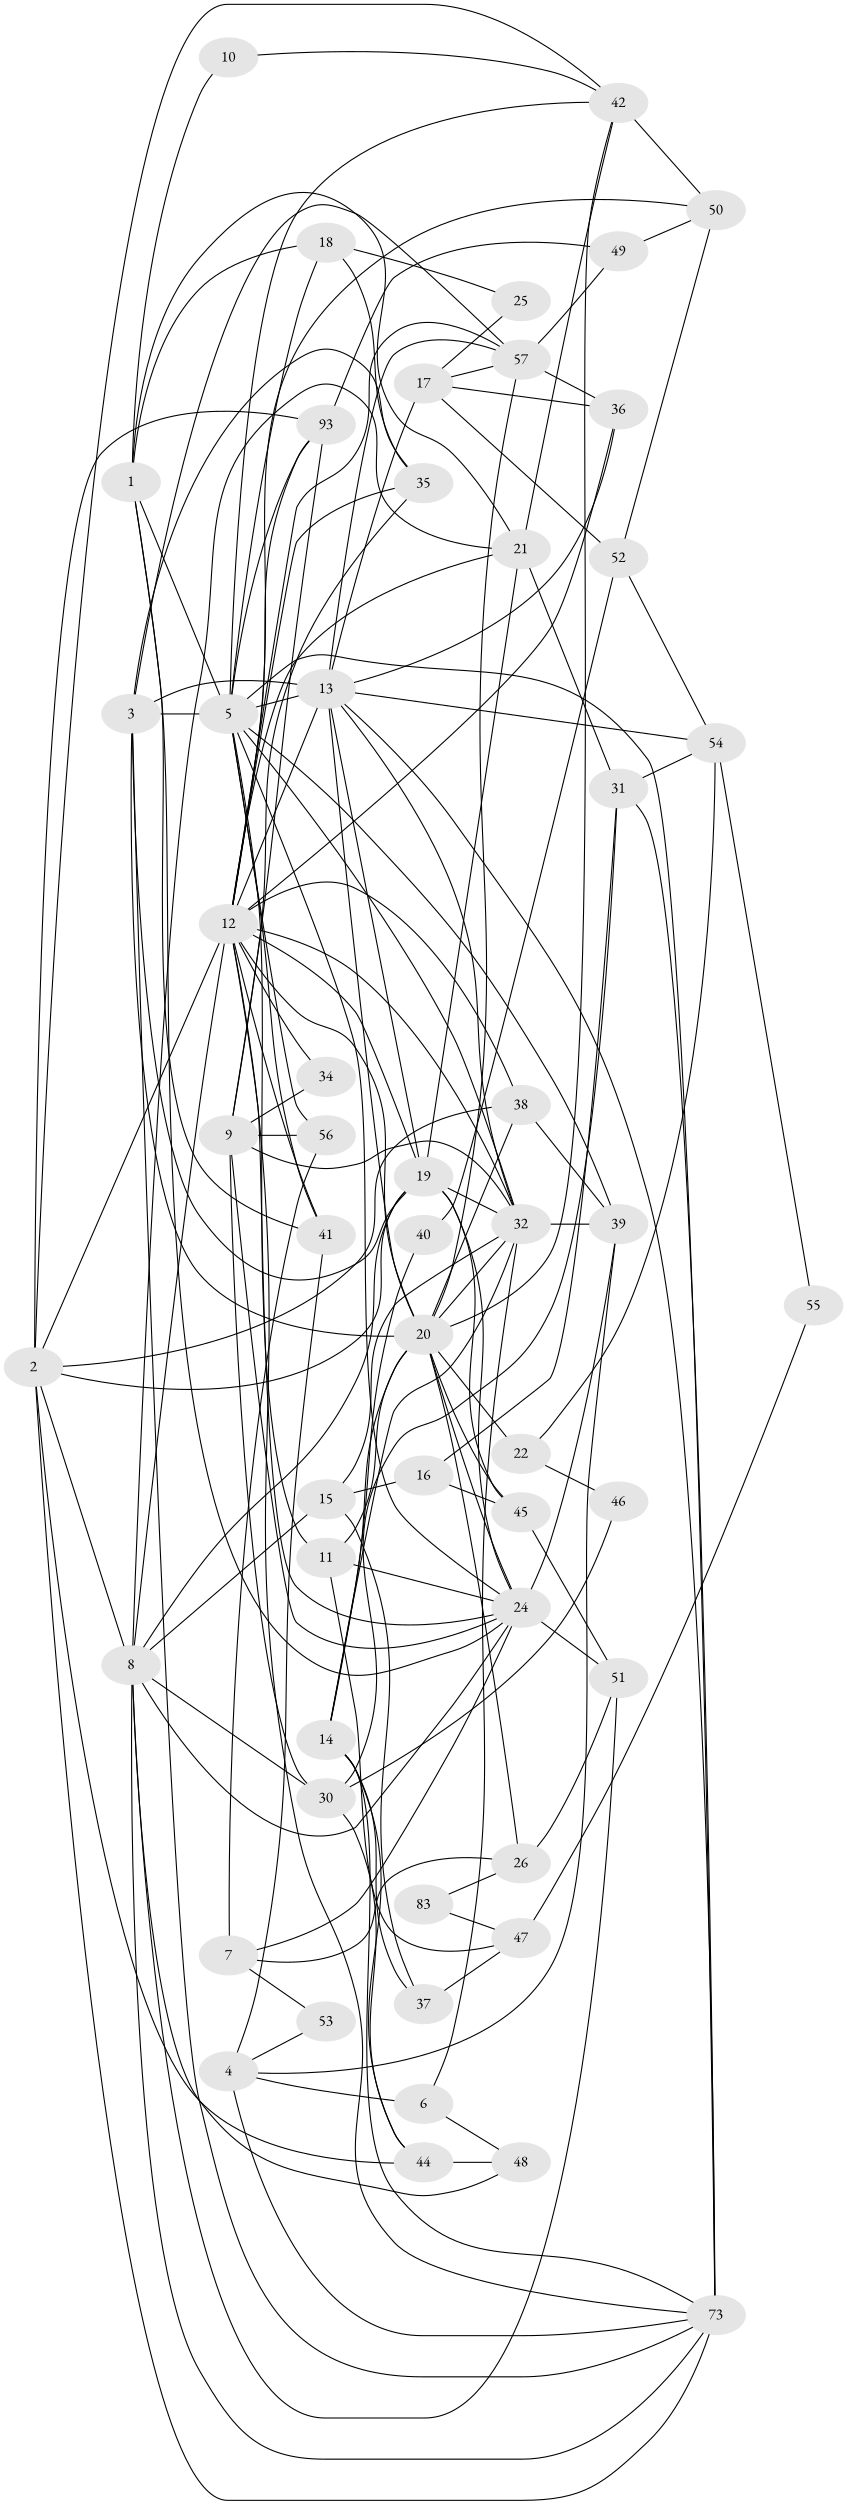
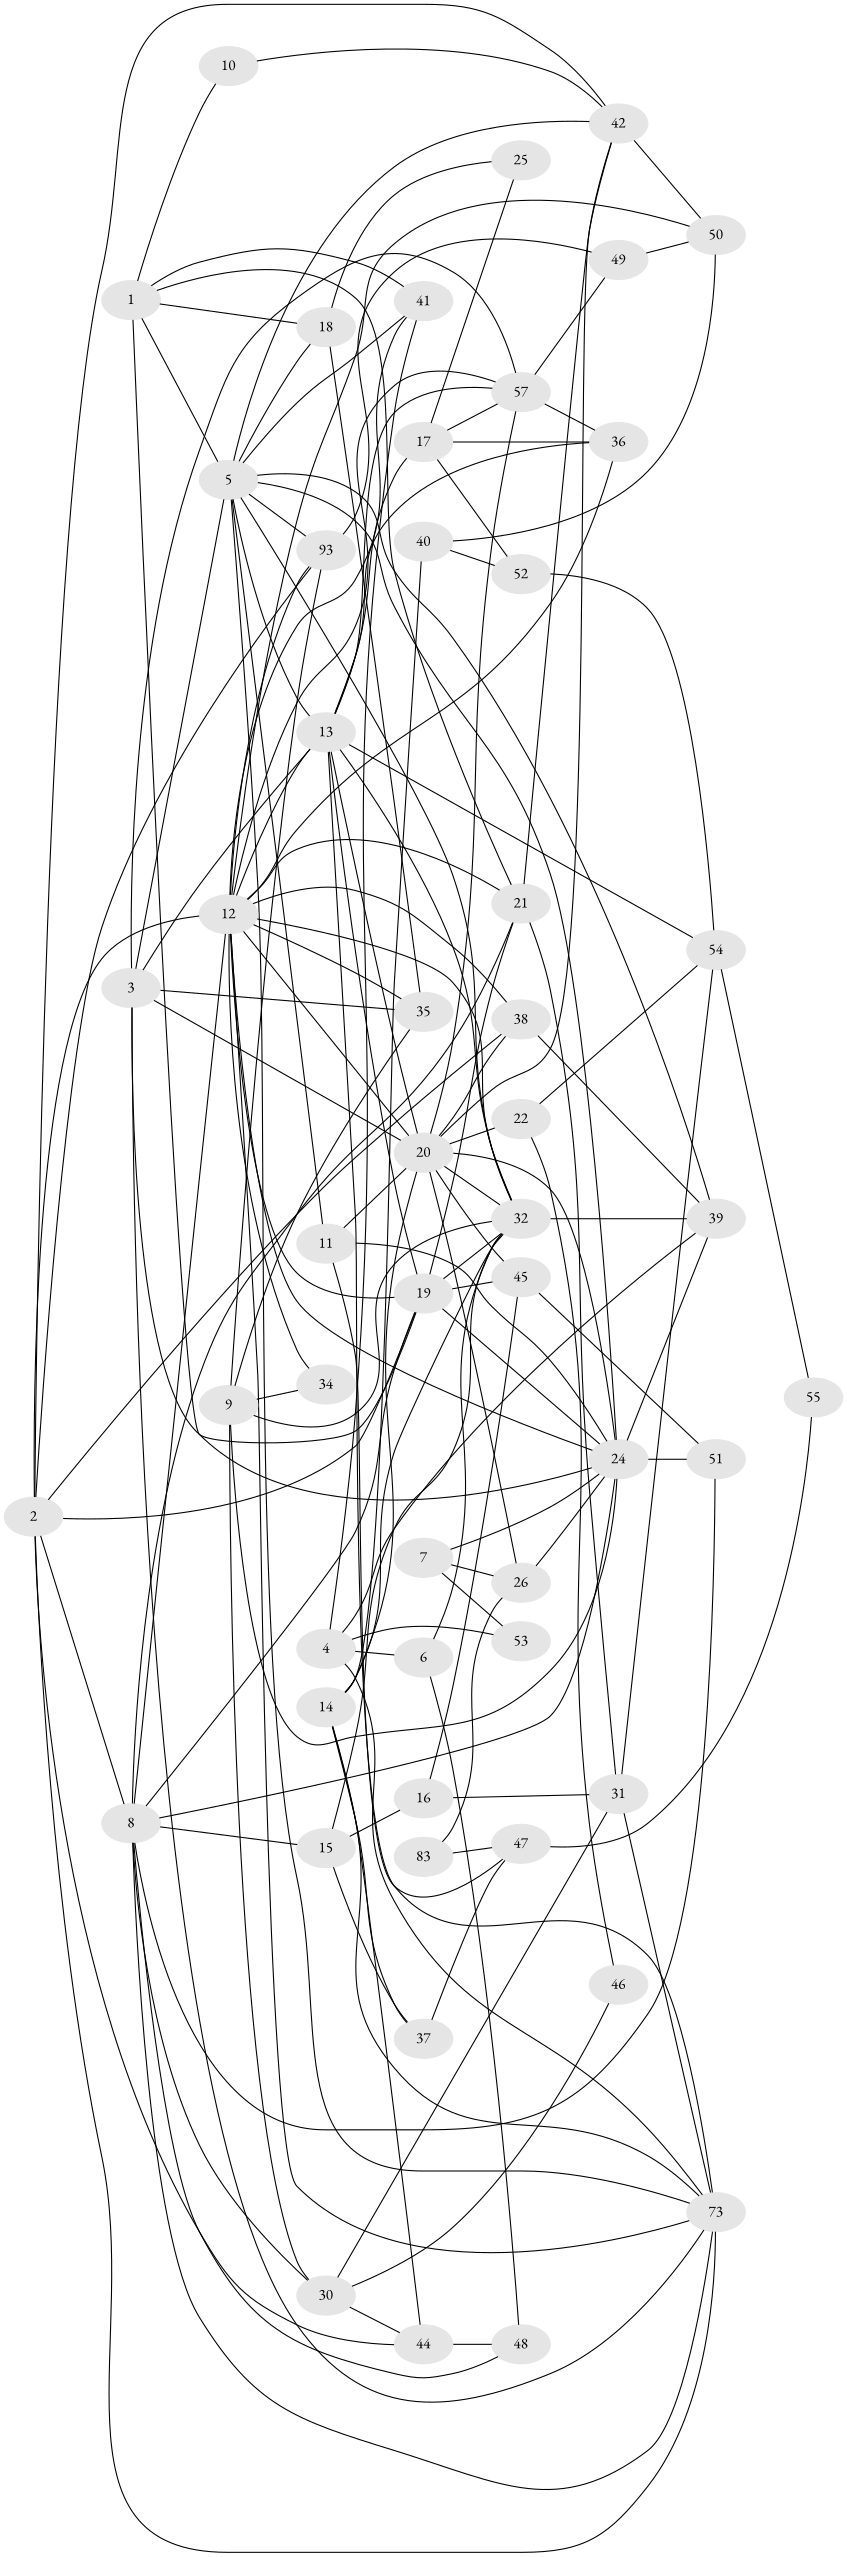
(667, 384) -> (654, 463)
(326, 1135) -> none
(577, 1778) -> (571, 1522)
